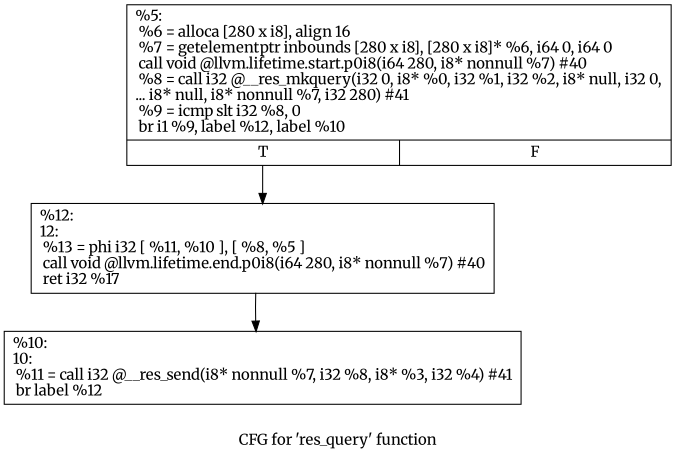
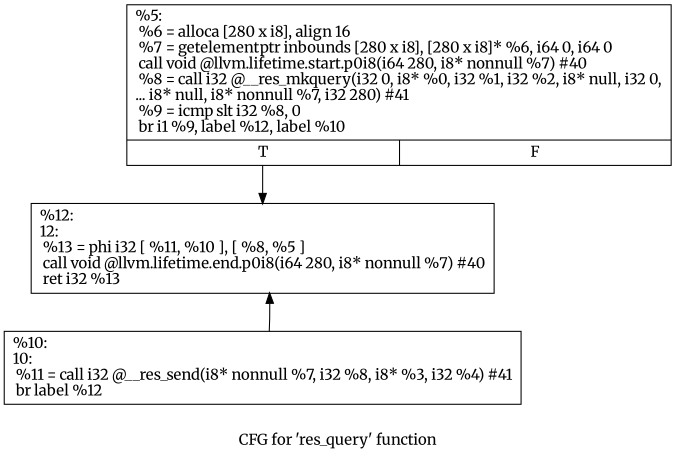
(80, 280) -> (80, 280)
(256, 307) -> (270, 318)
